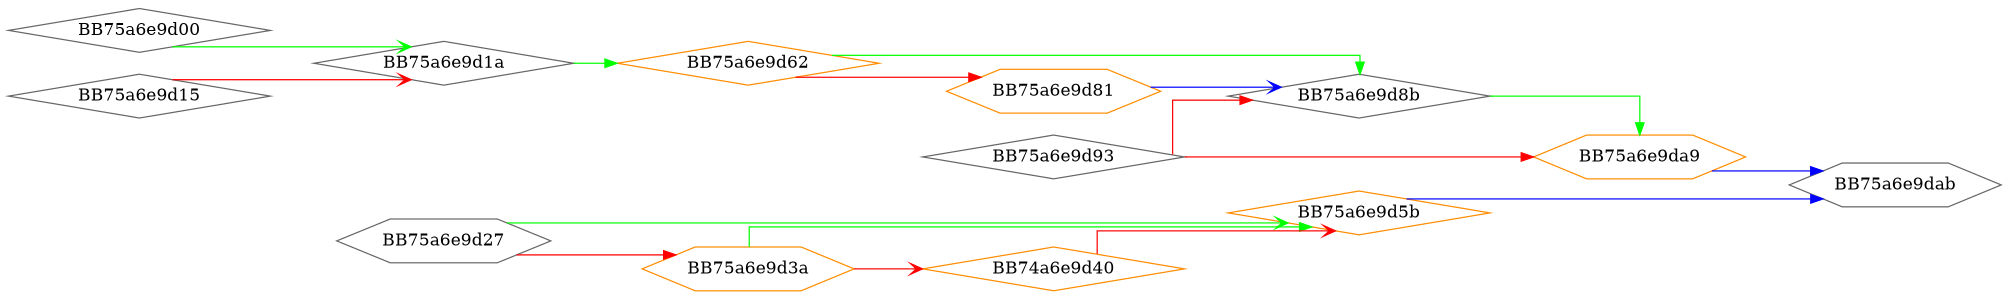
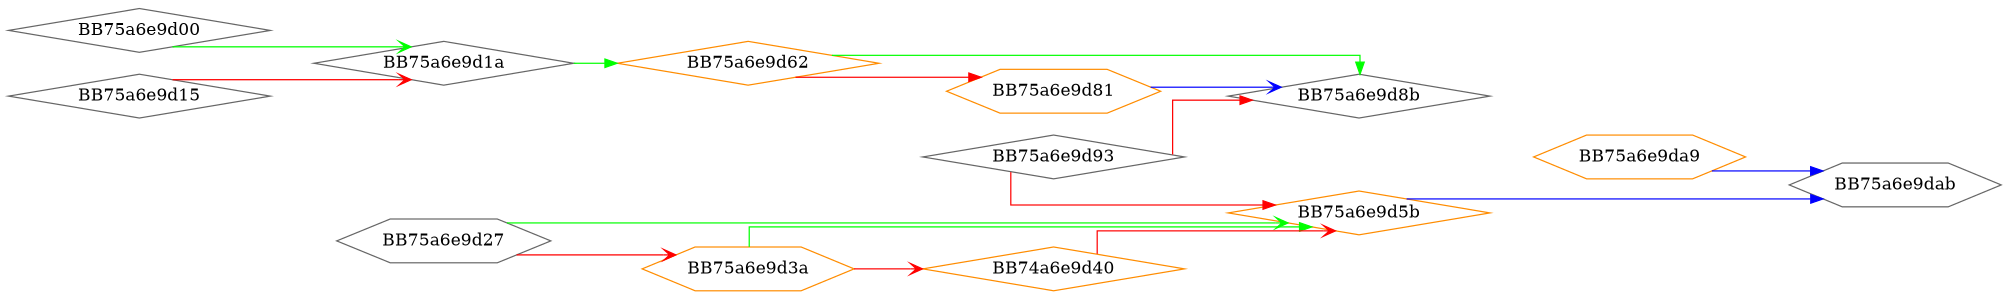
(1578, 96) -> none
(1353, 157) -> (1120, 205)
(590, 255) -> (590, 255)
